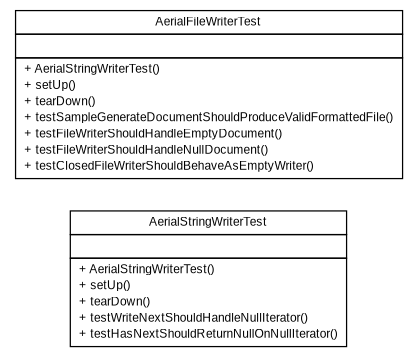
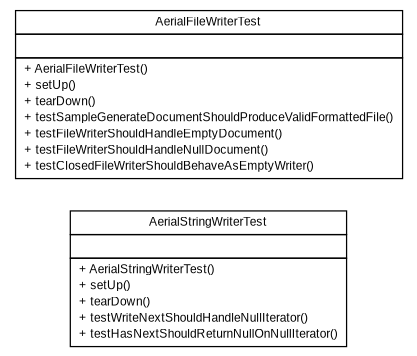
(92, 69) -> (86, 69)
